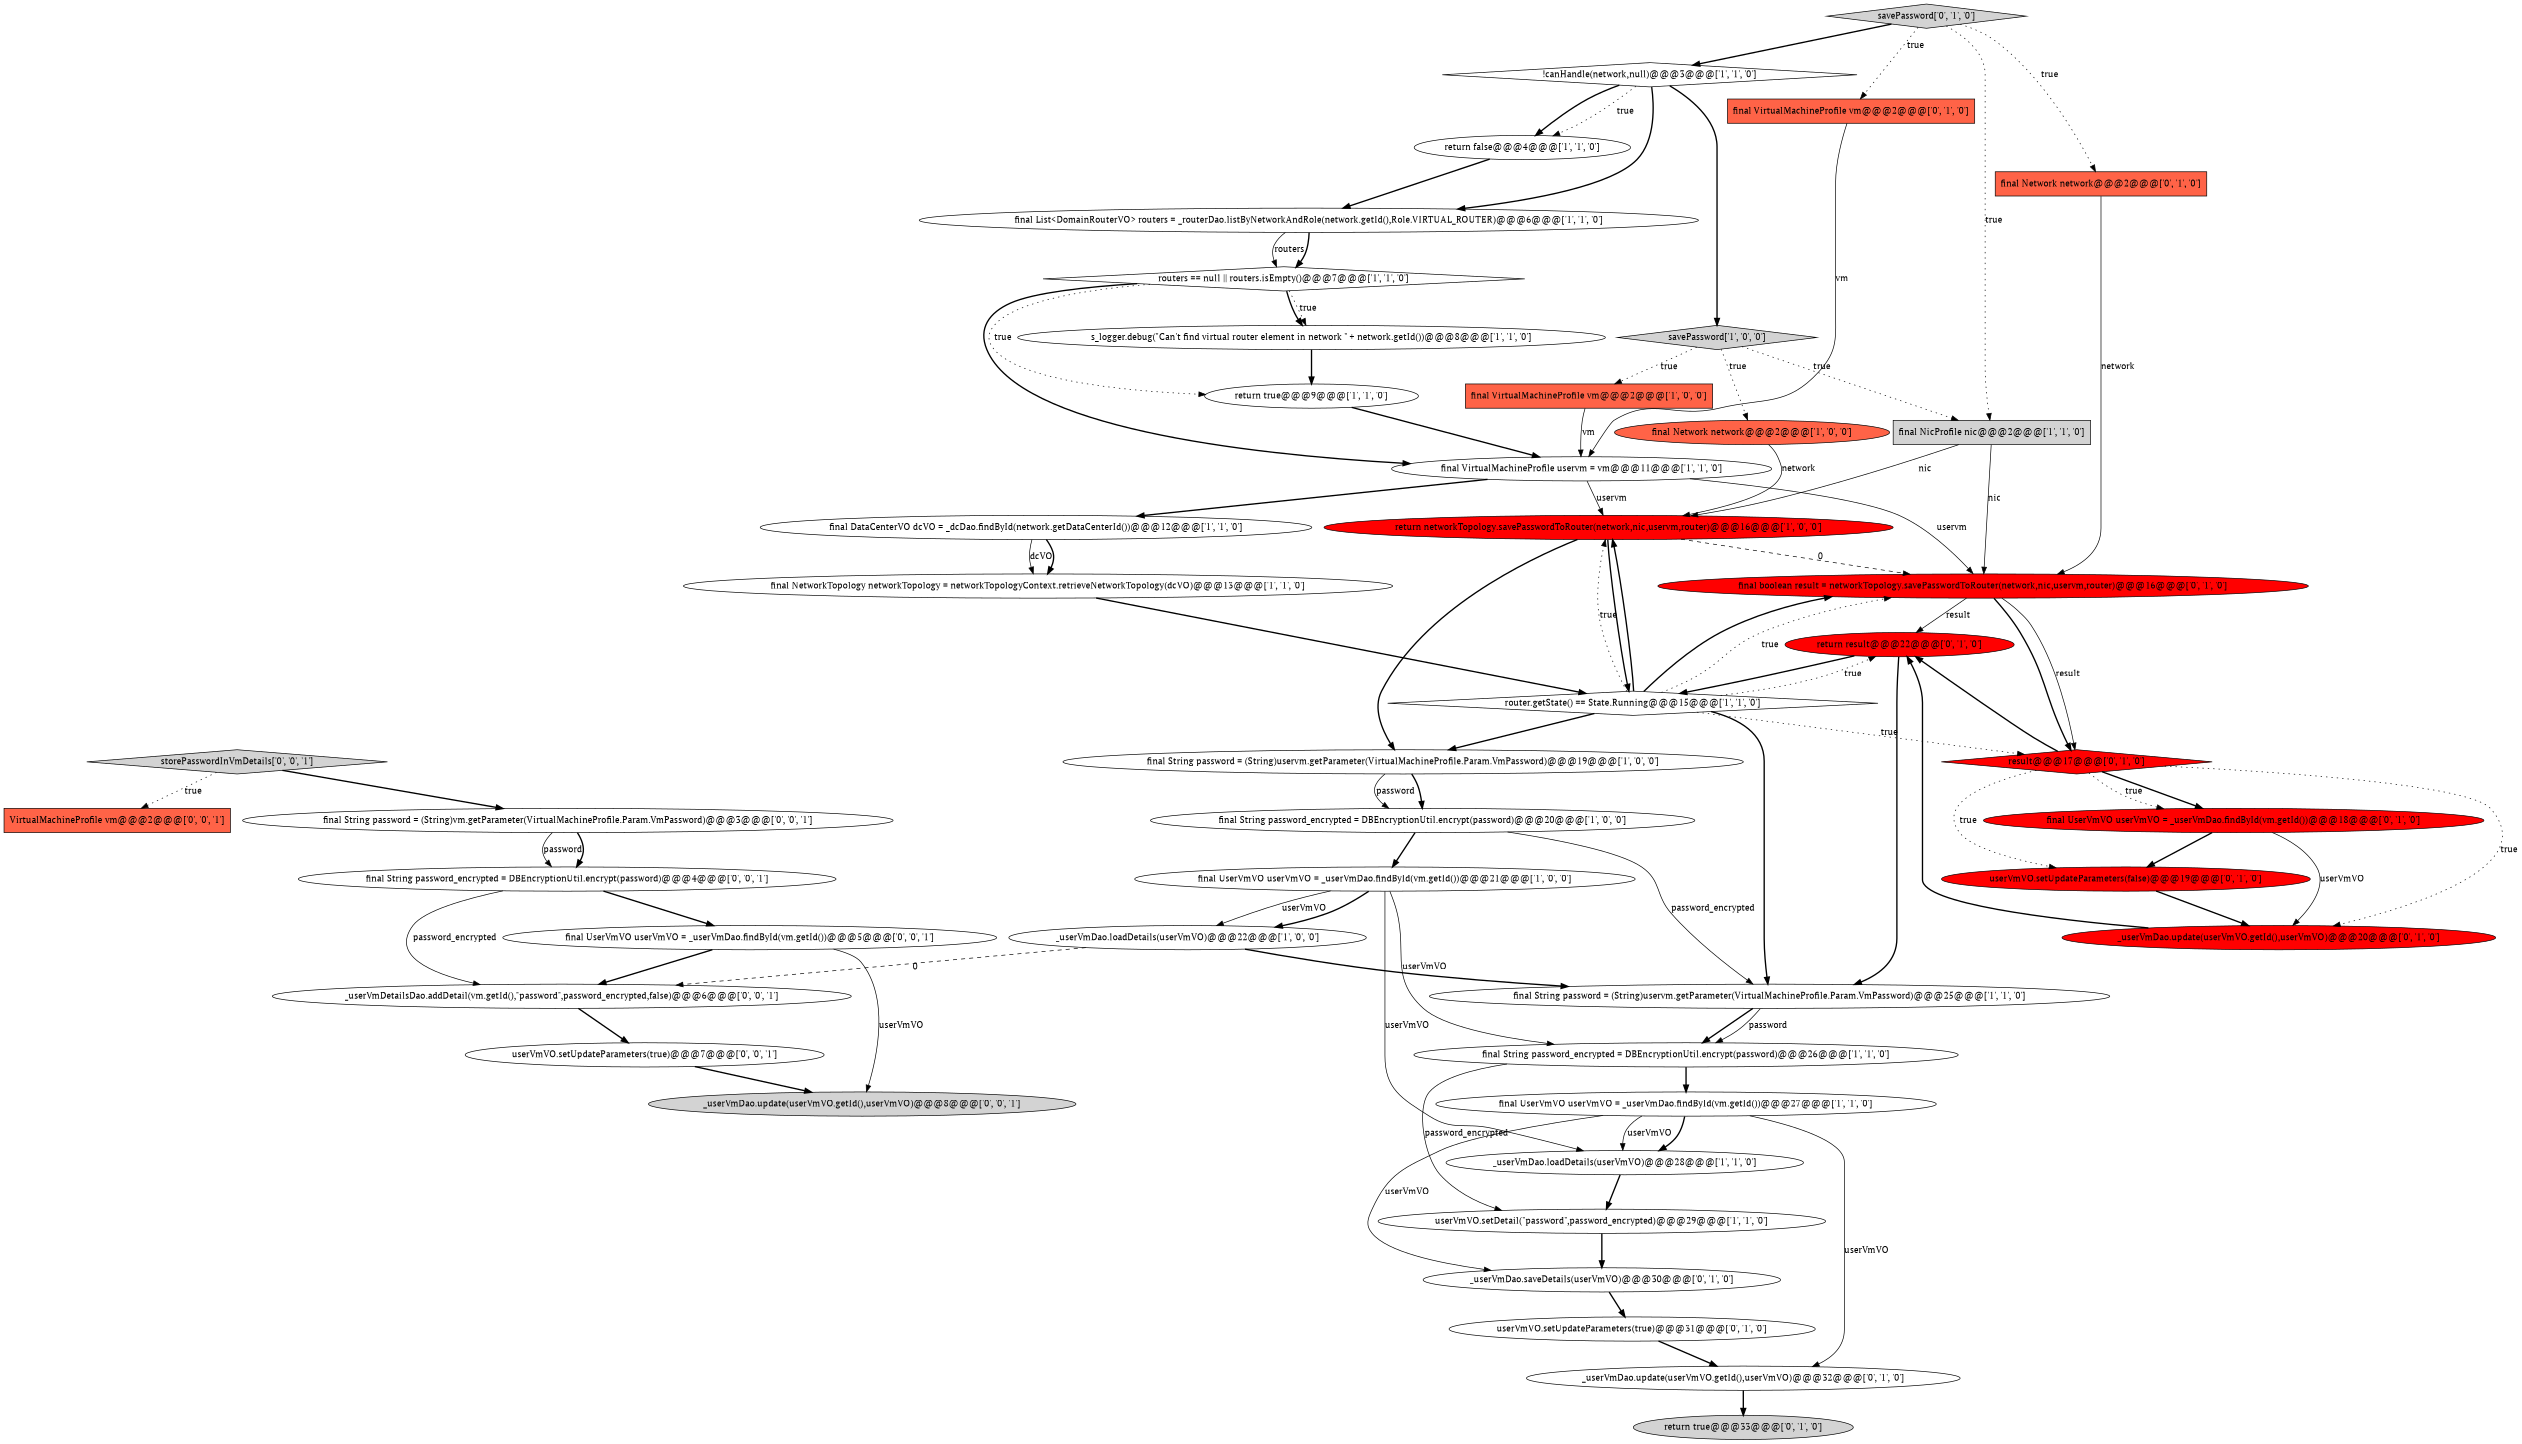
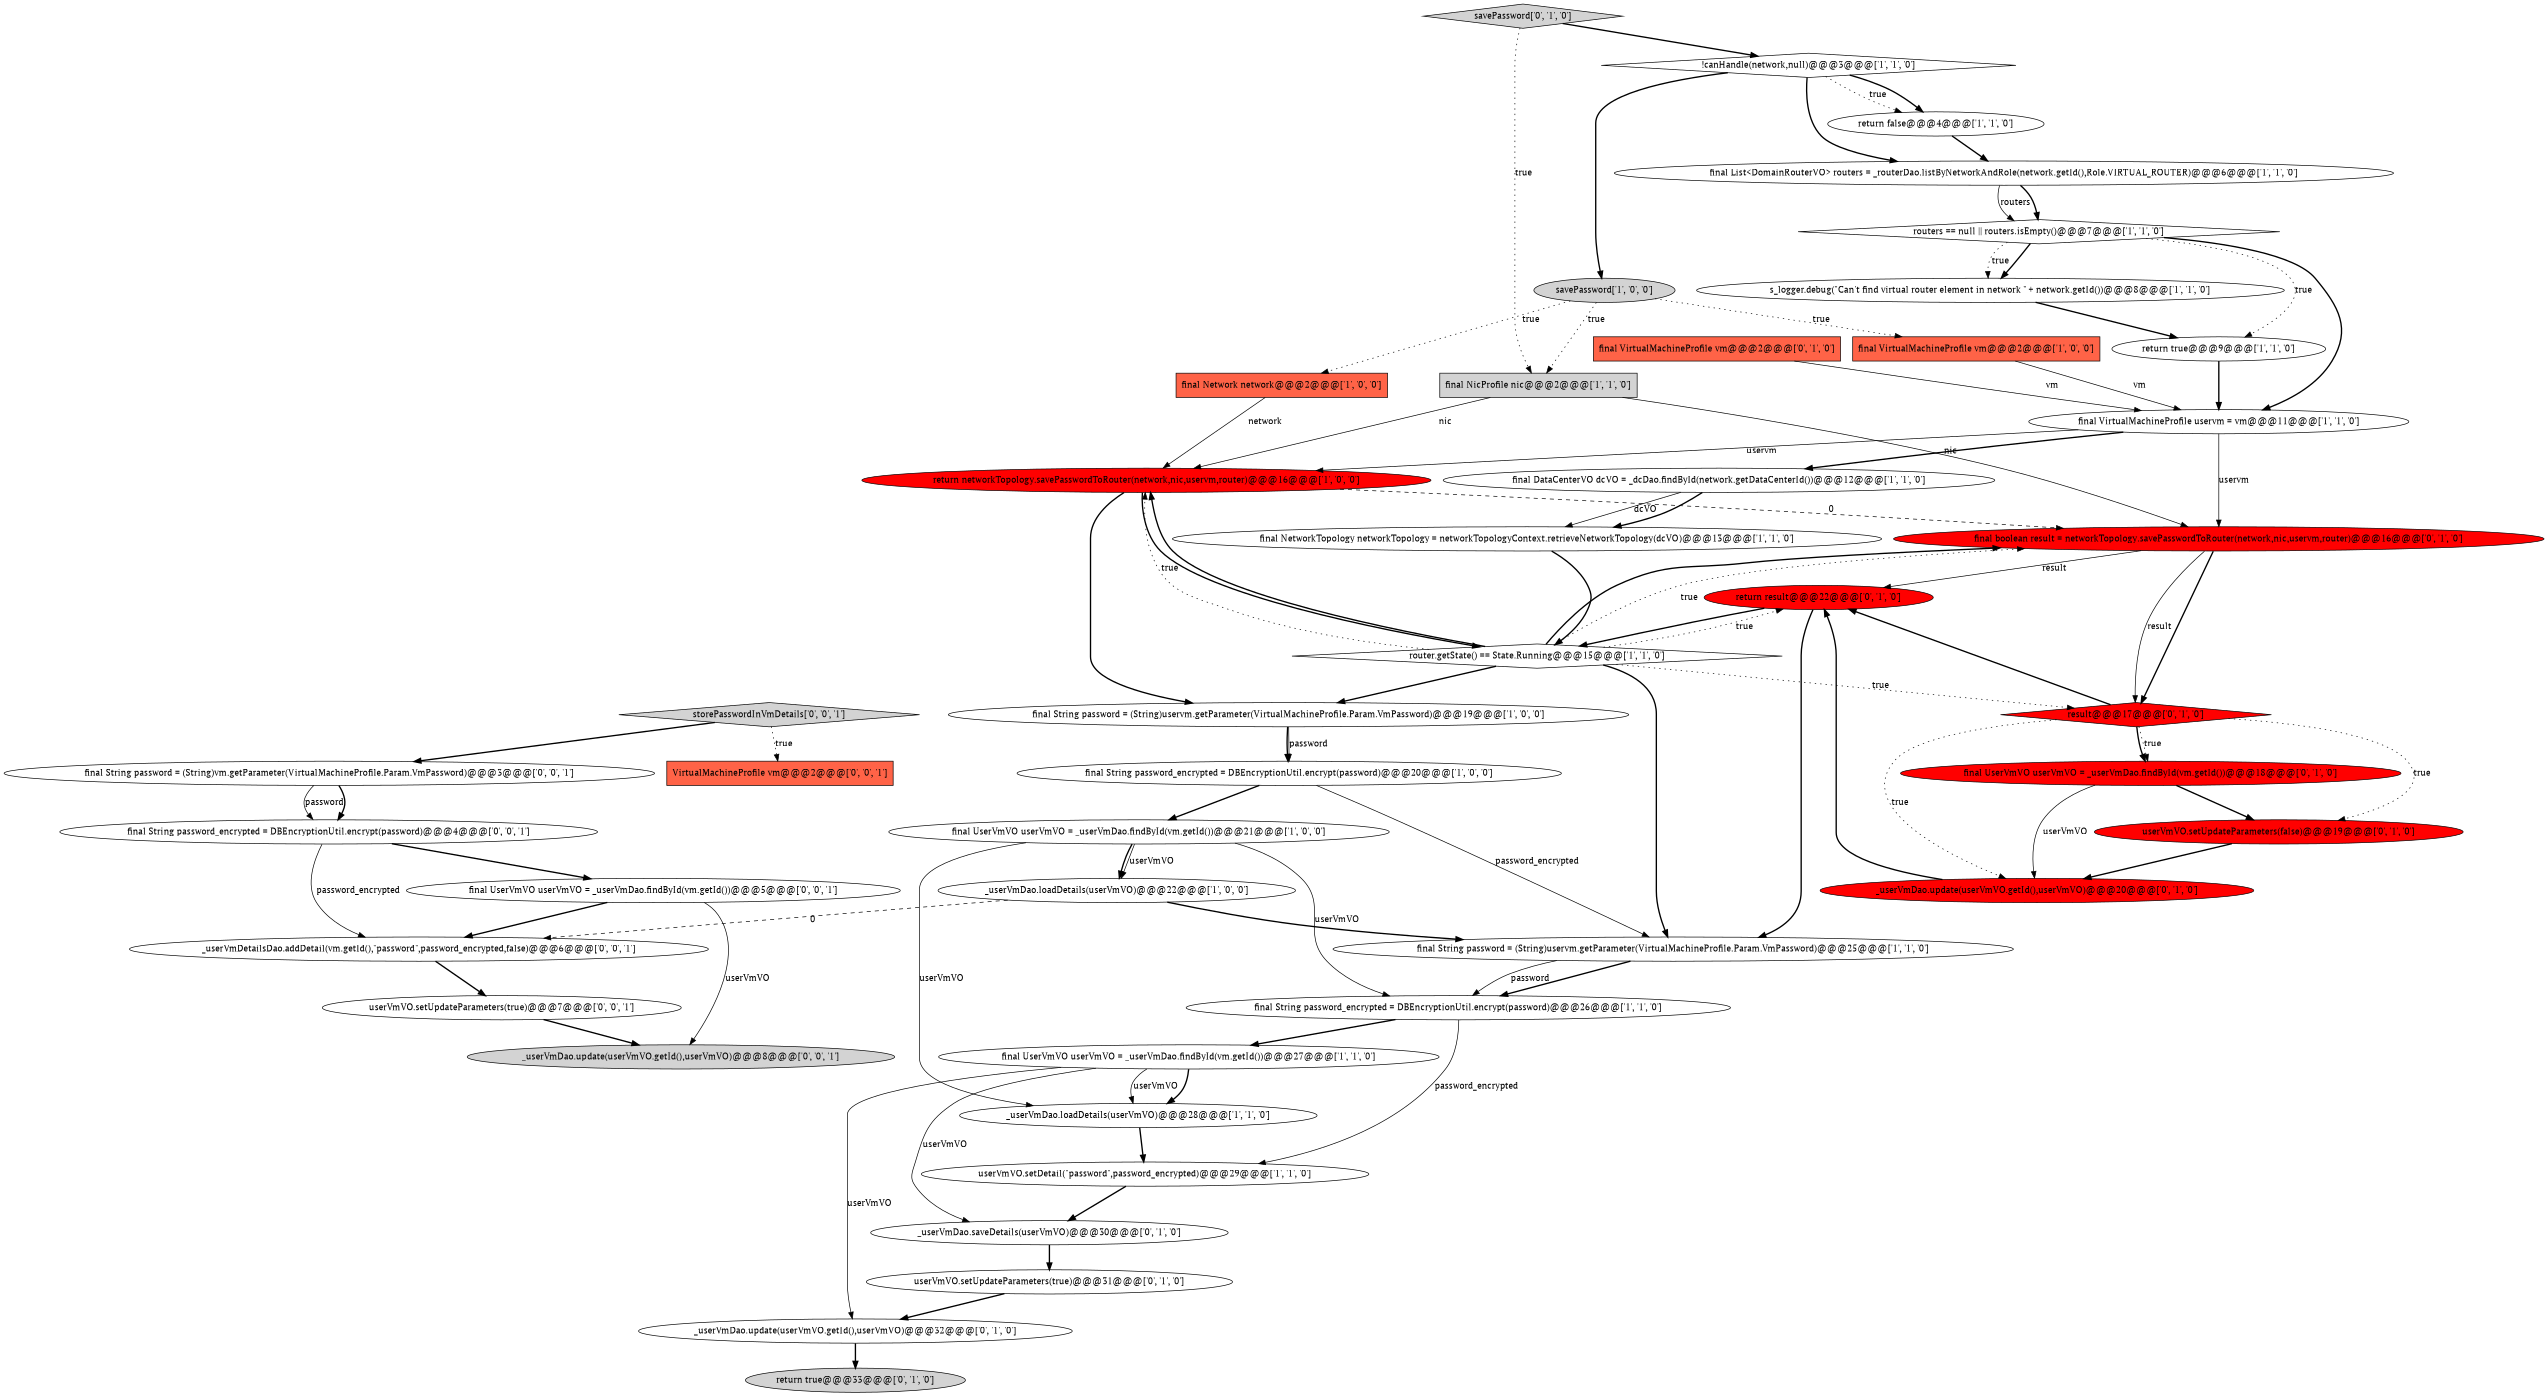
(1891, 61) -> none
(2101, 184) -> none
(1717, 337) -> (1604, 290)
(1752, 432) -> (1282, 385)
